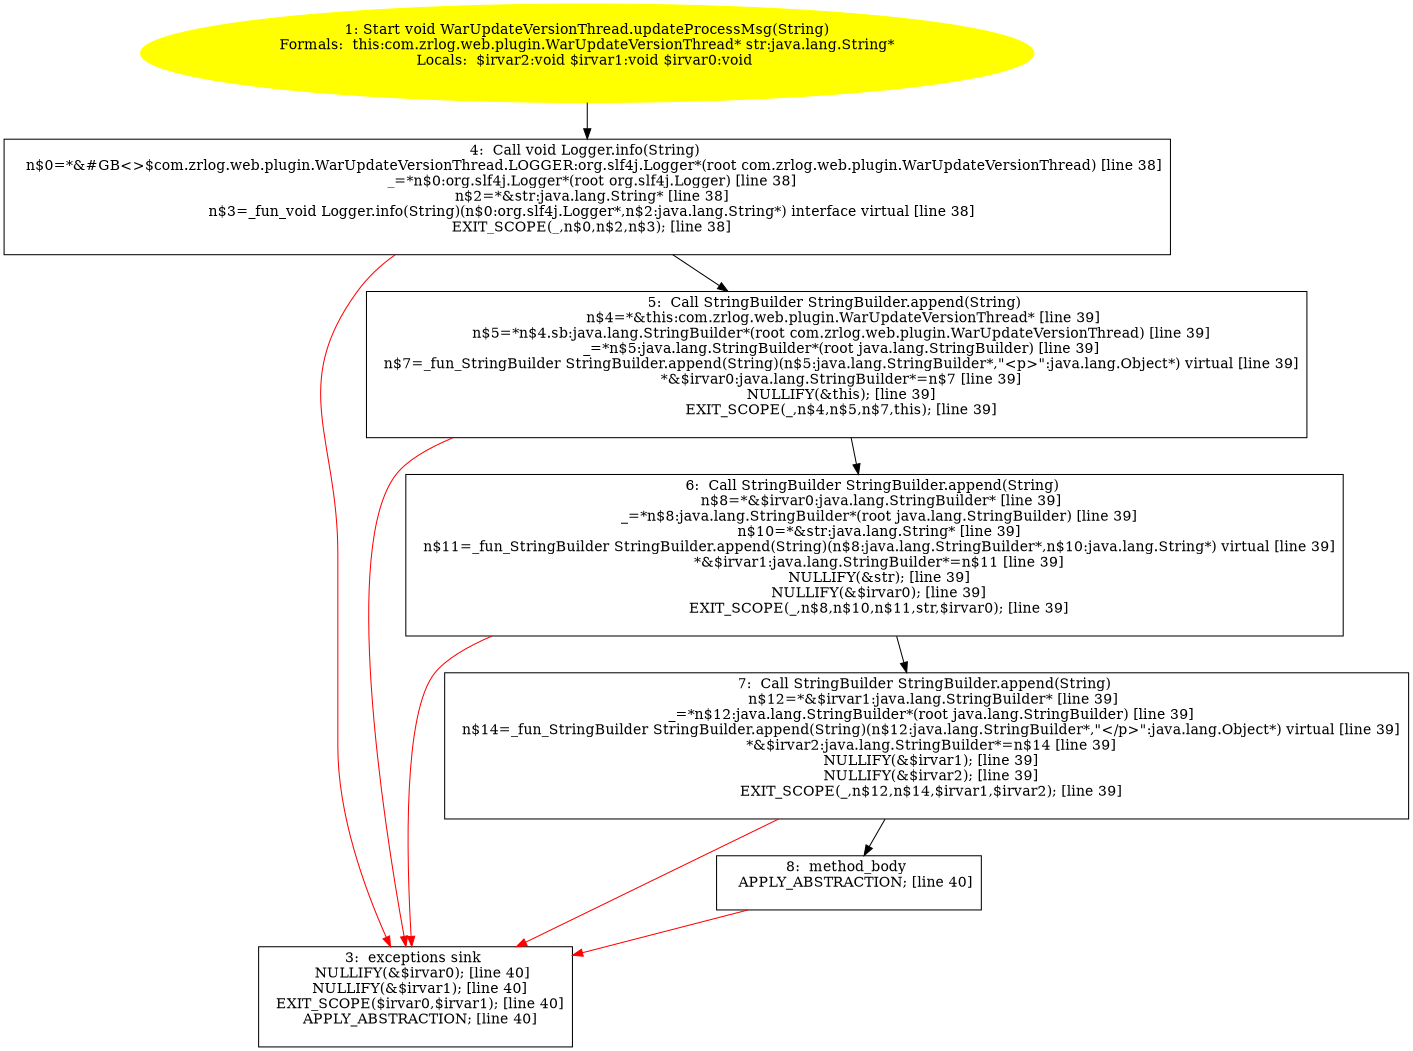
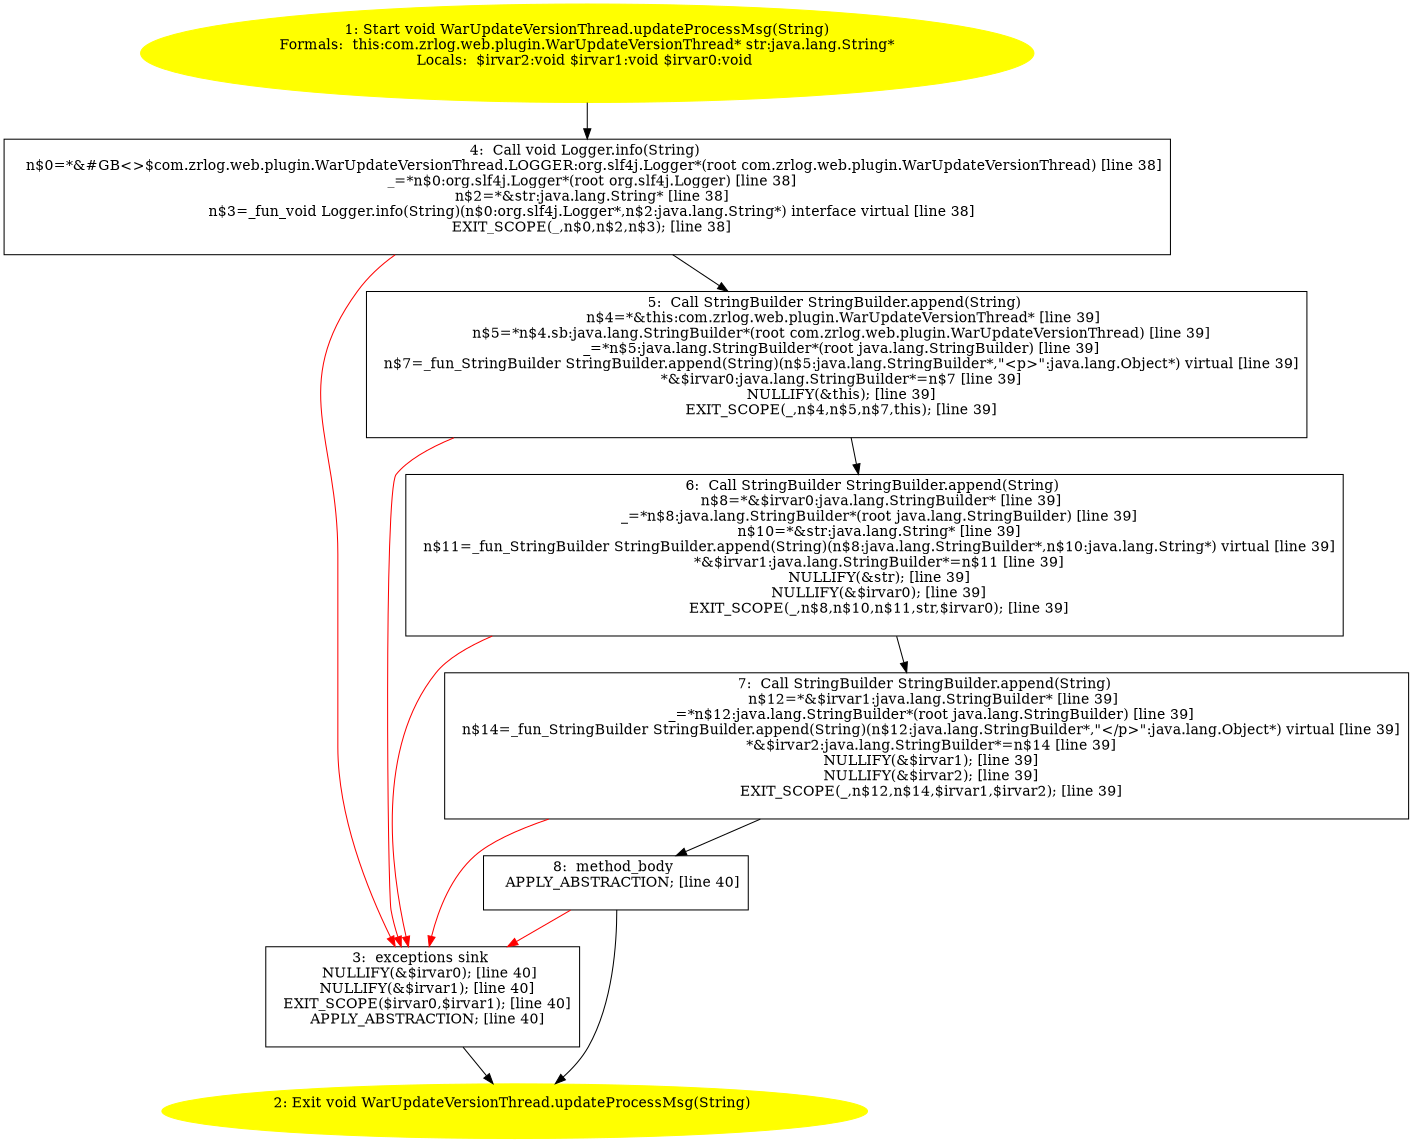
none -> (515, 1111)
